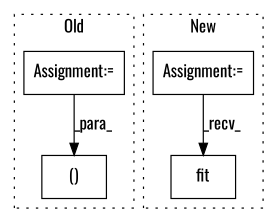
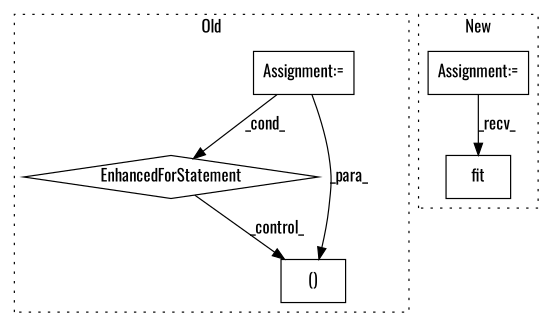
none -> (171, 177)
